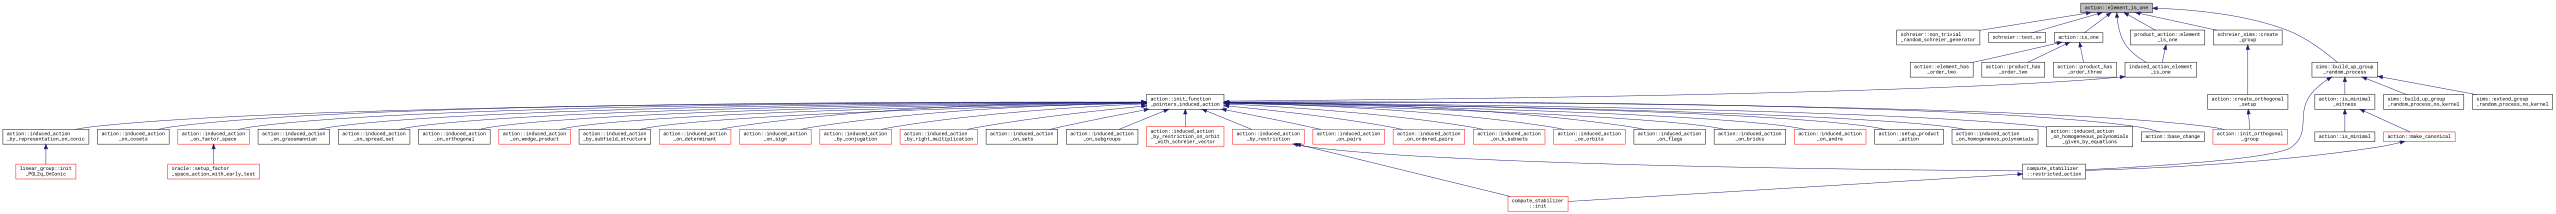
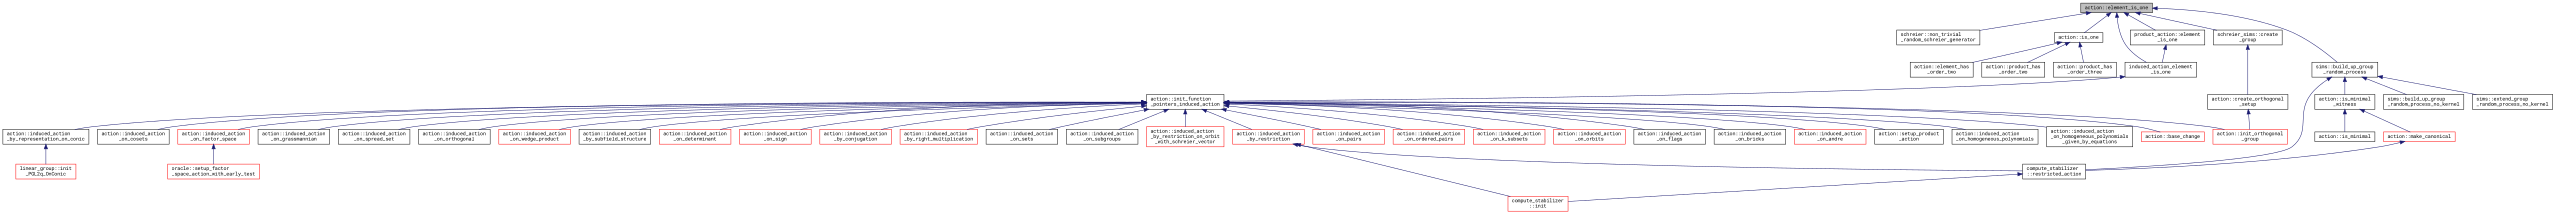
(2017, 37) -> none
(2173, 137) -> (2173, 137)
